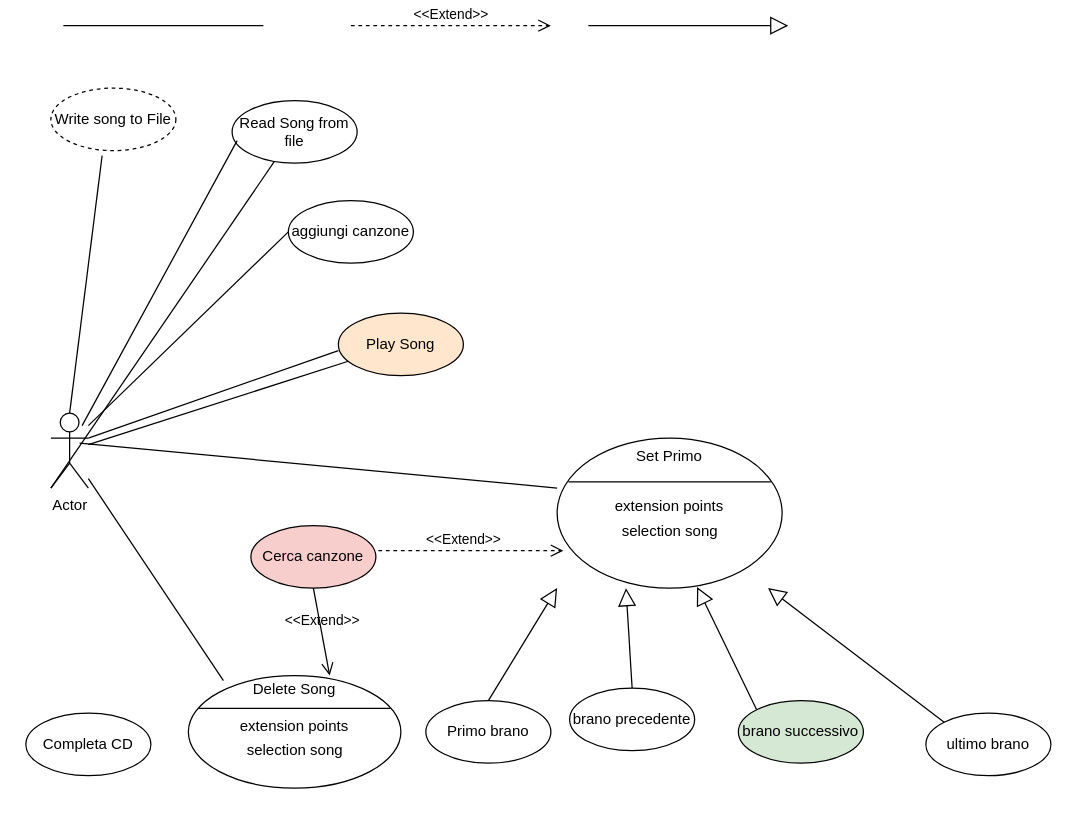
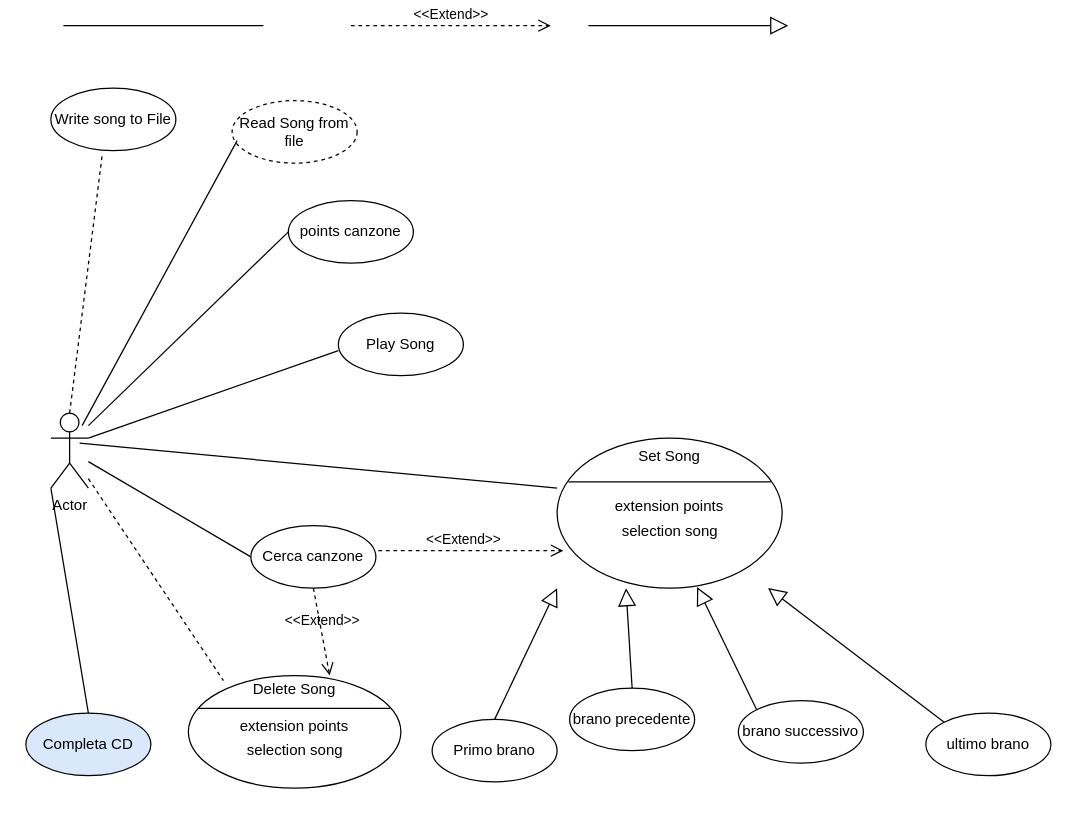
(113, 119) -> (113, 119)
(294, 132) -> (294, 132)
(351, 232) -> (351, 232)
(192, 282) -> (70, 602)
(86, 284) -> (86, 284)
(401, 344) -> (401, 344)
(220, 402) -> (169, 509)
(669, 457) -> (669, 457)
(313, 557) -> (313, 557)
(156, 580) -> (156, 580)
(321, 630) -> (321, 630)
(488, 732) -> (494, 751)
(801, 732) -> (801, 732)
(88, 744) -> (88, 744)
